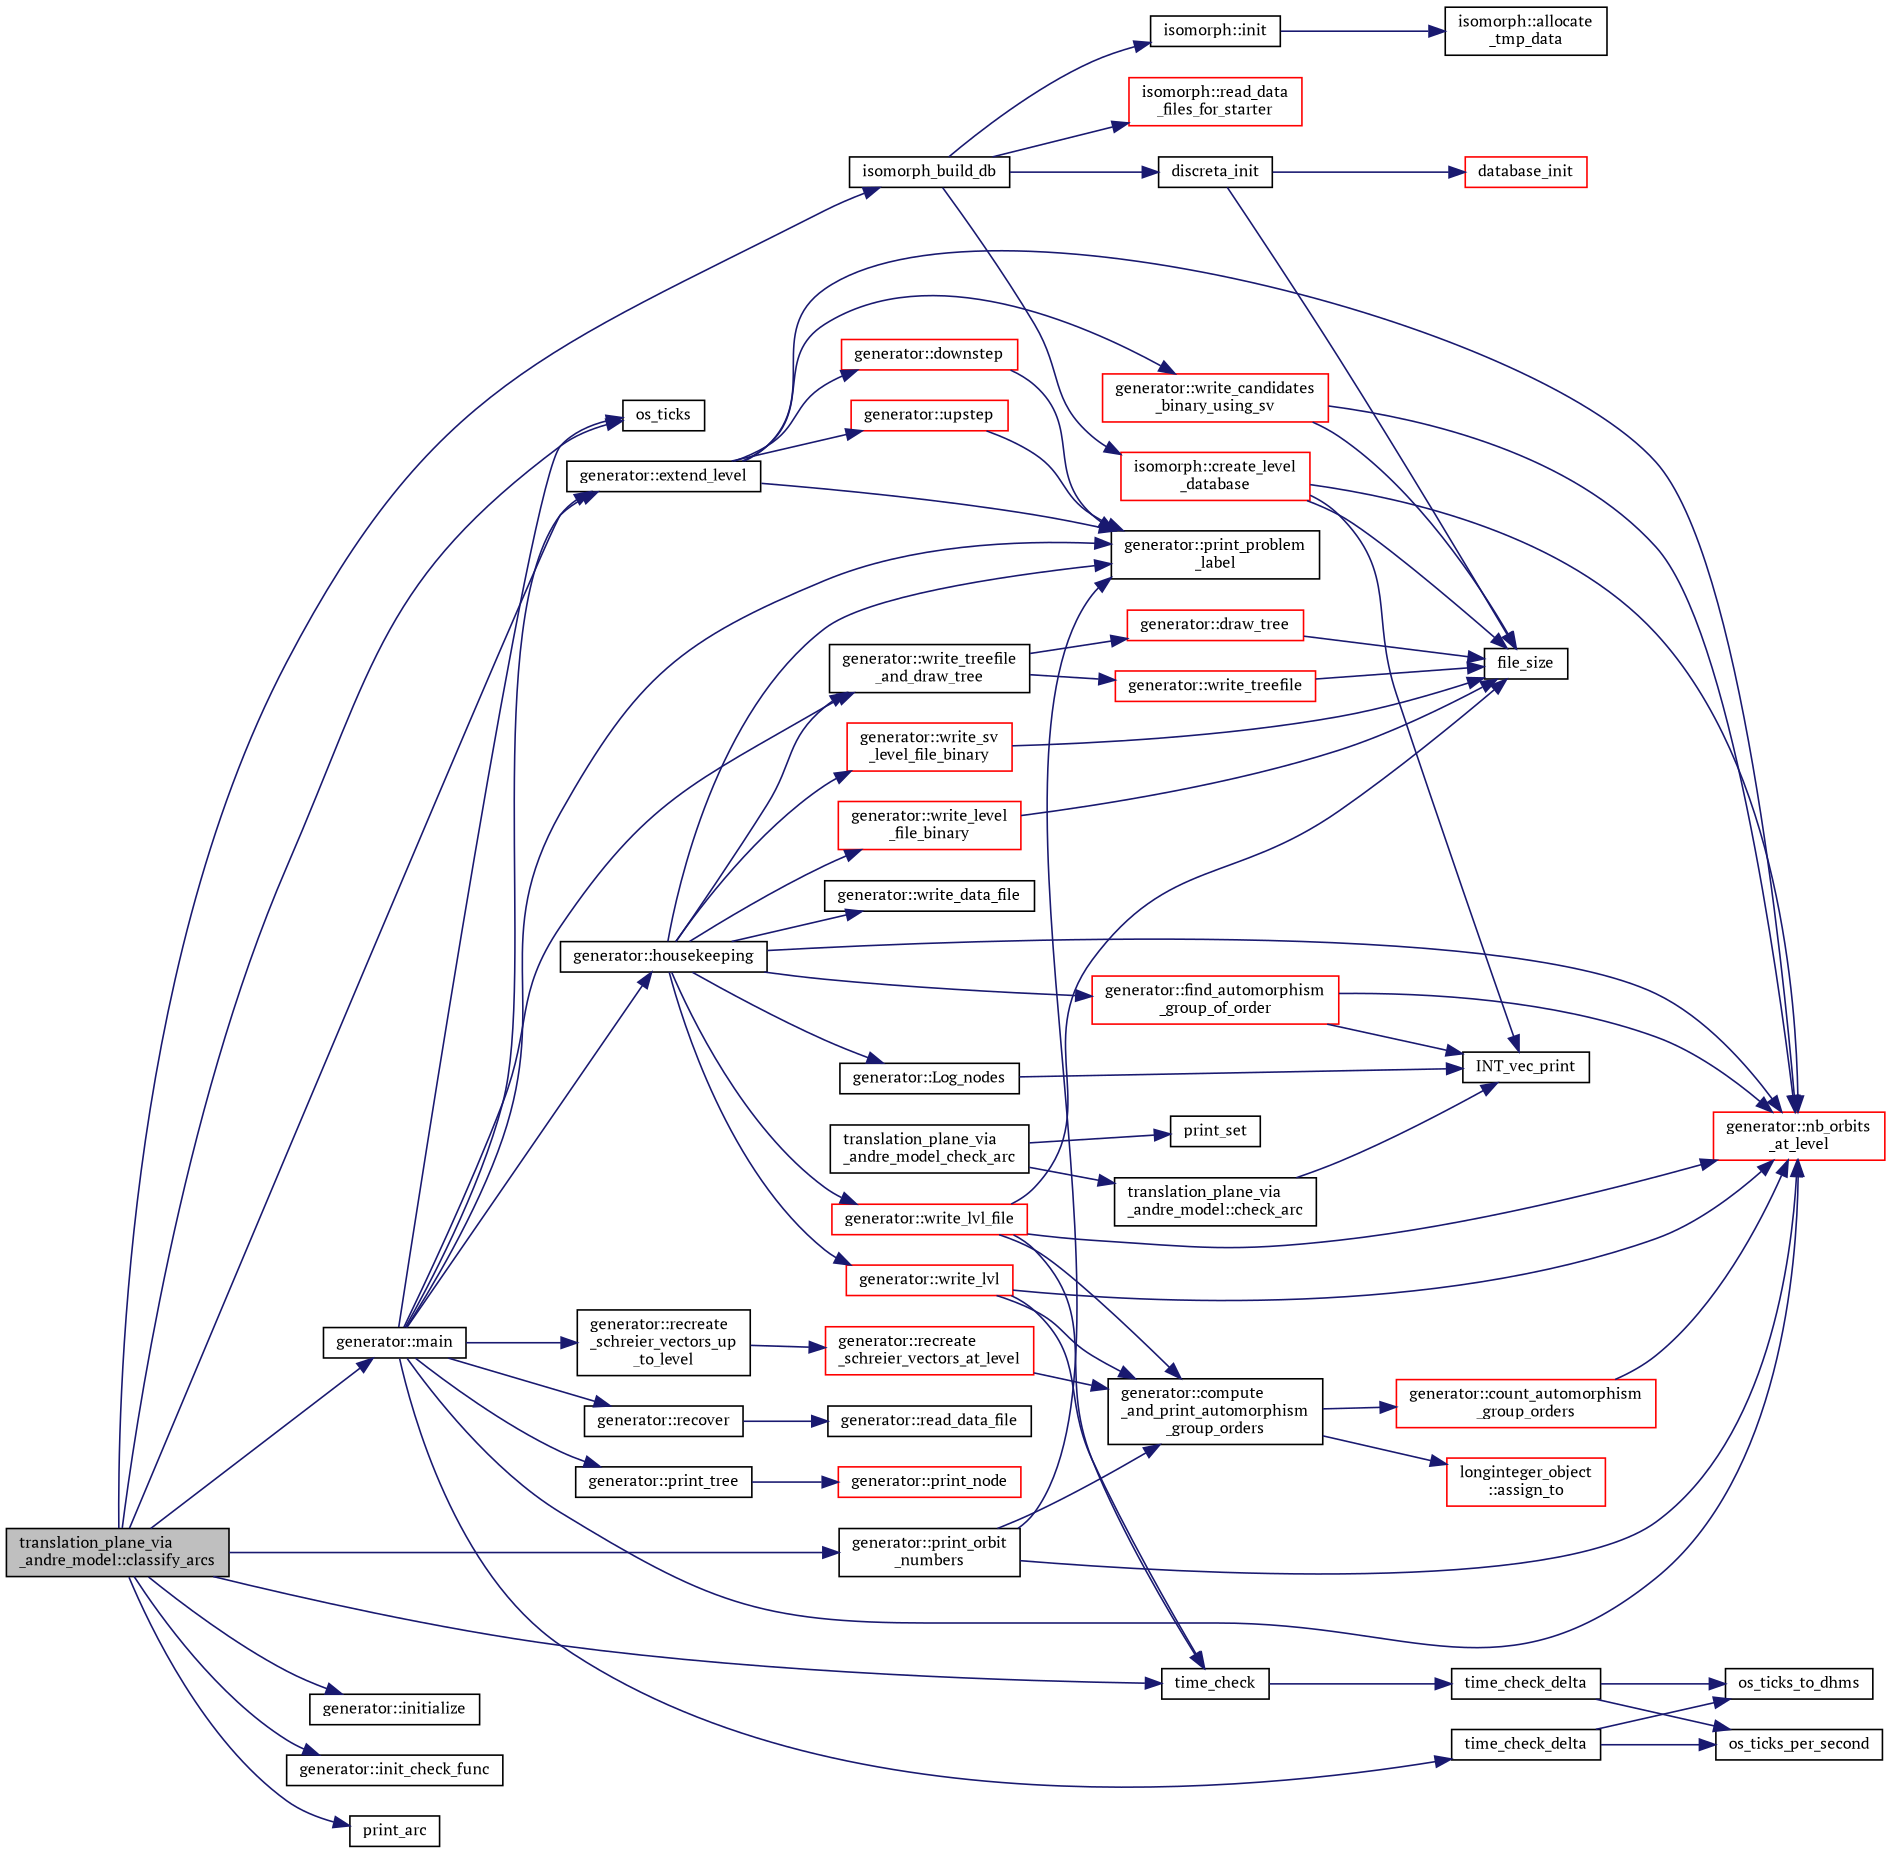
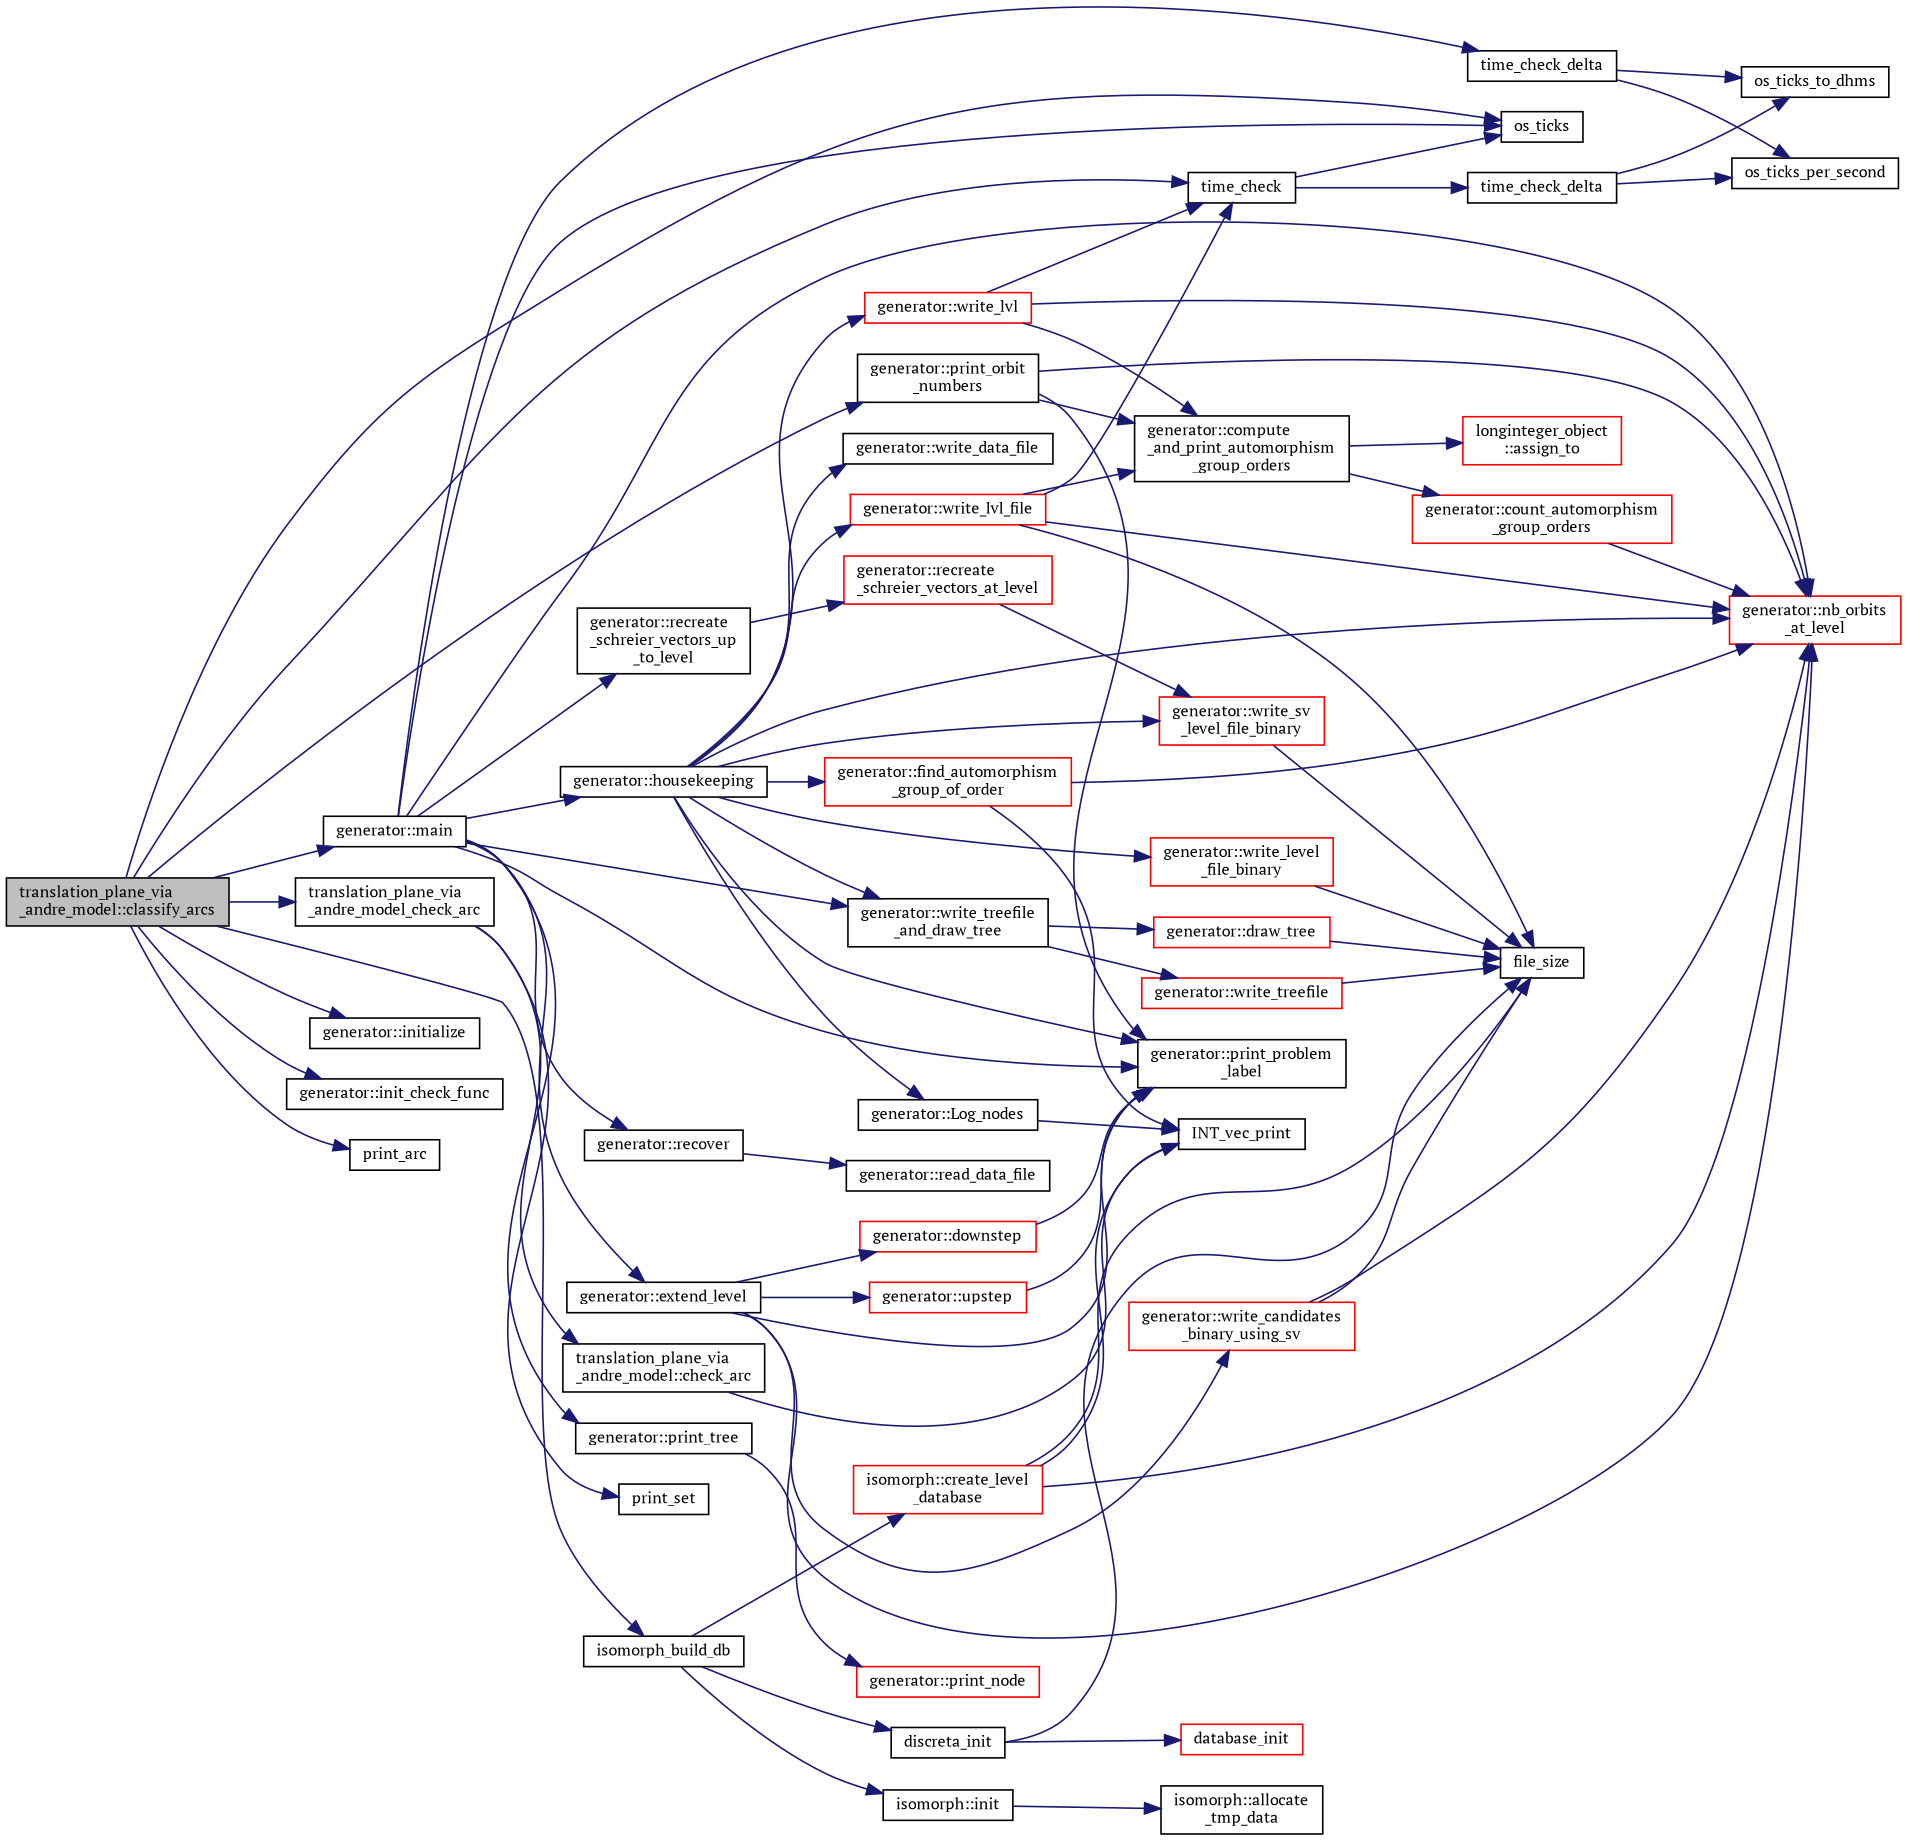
(1215, 102) -> none
none -> (1391, 158)
(348, 1008) -> (254, 902)
(1061, 1379) -> (1087, 647)
